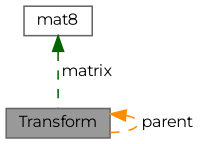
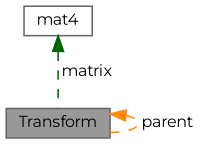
(58, 21) -> (58, 21)
